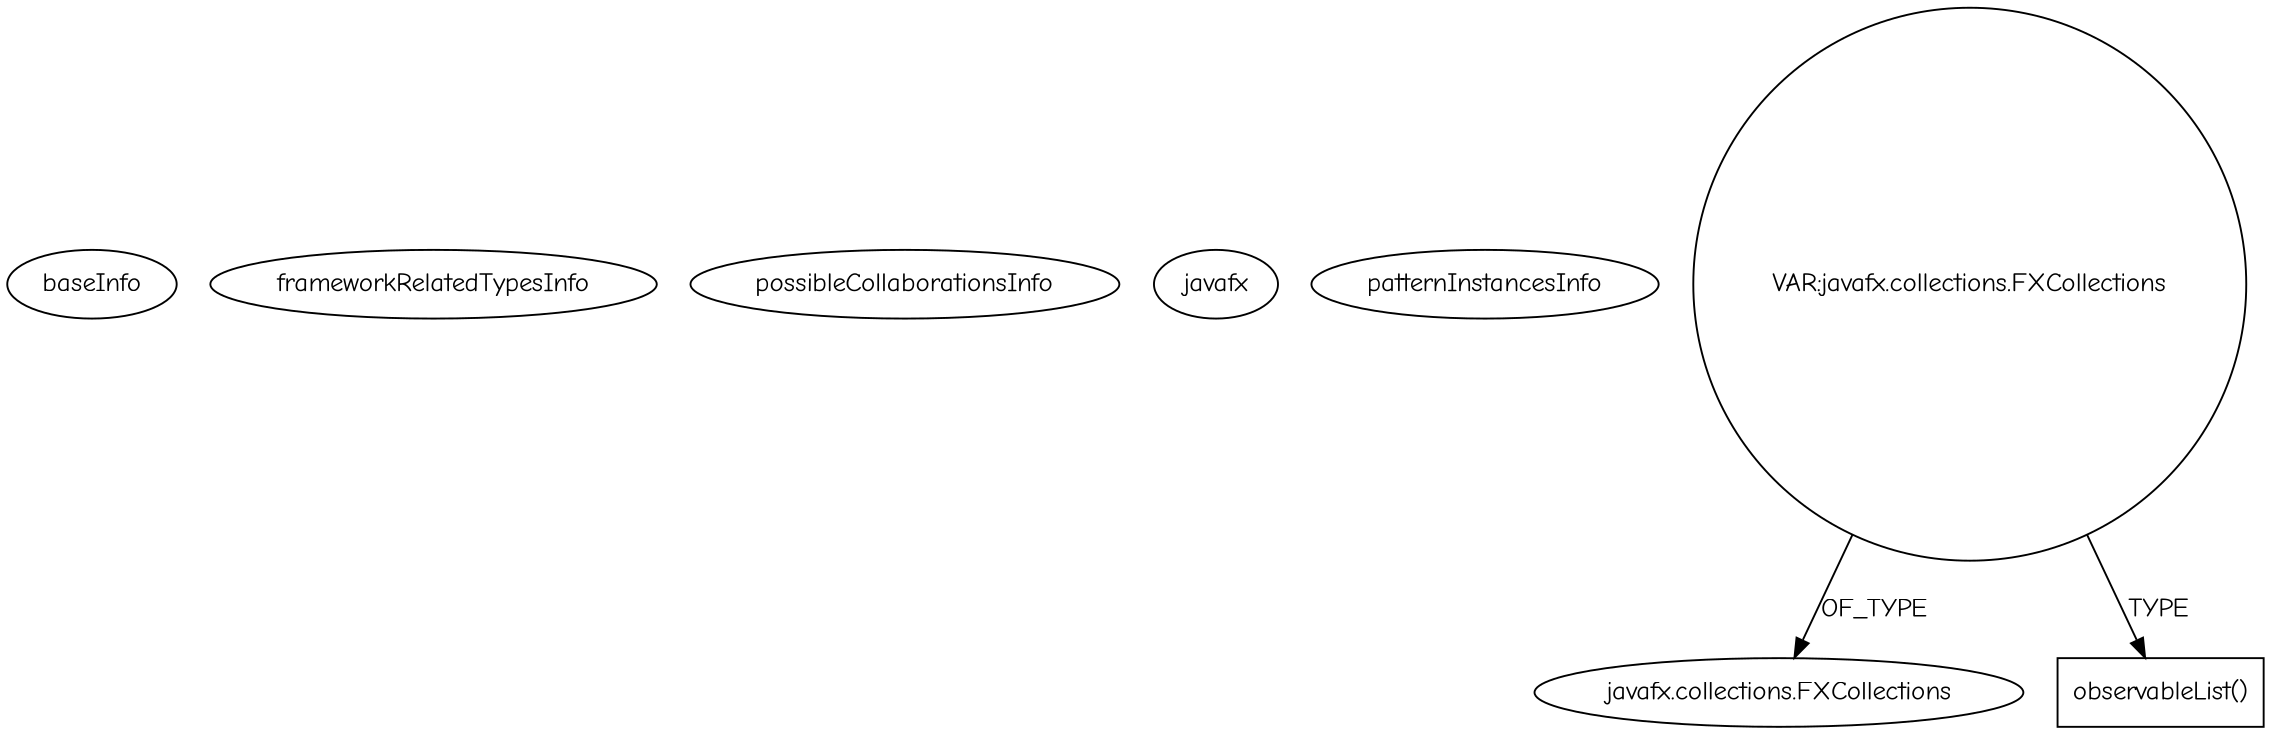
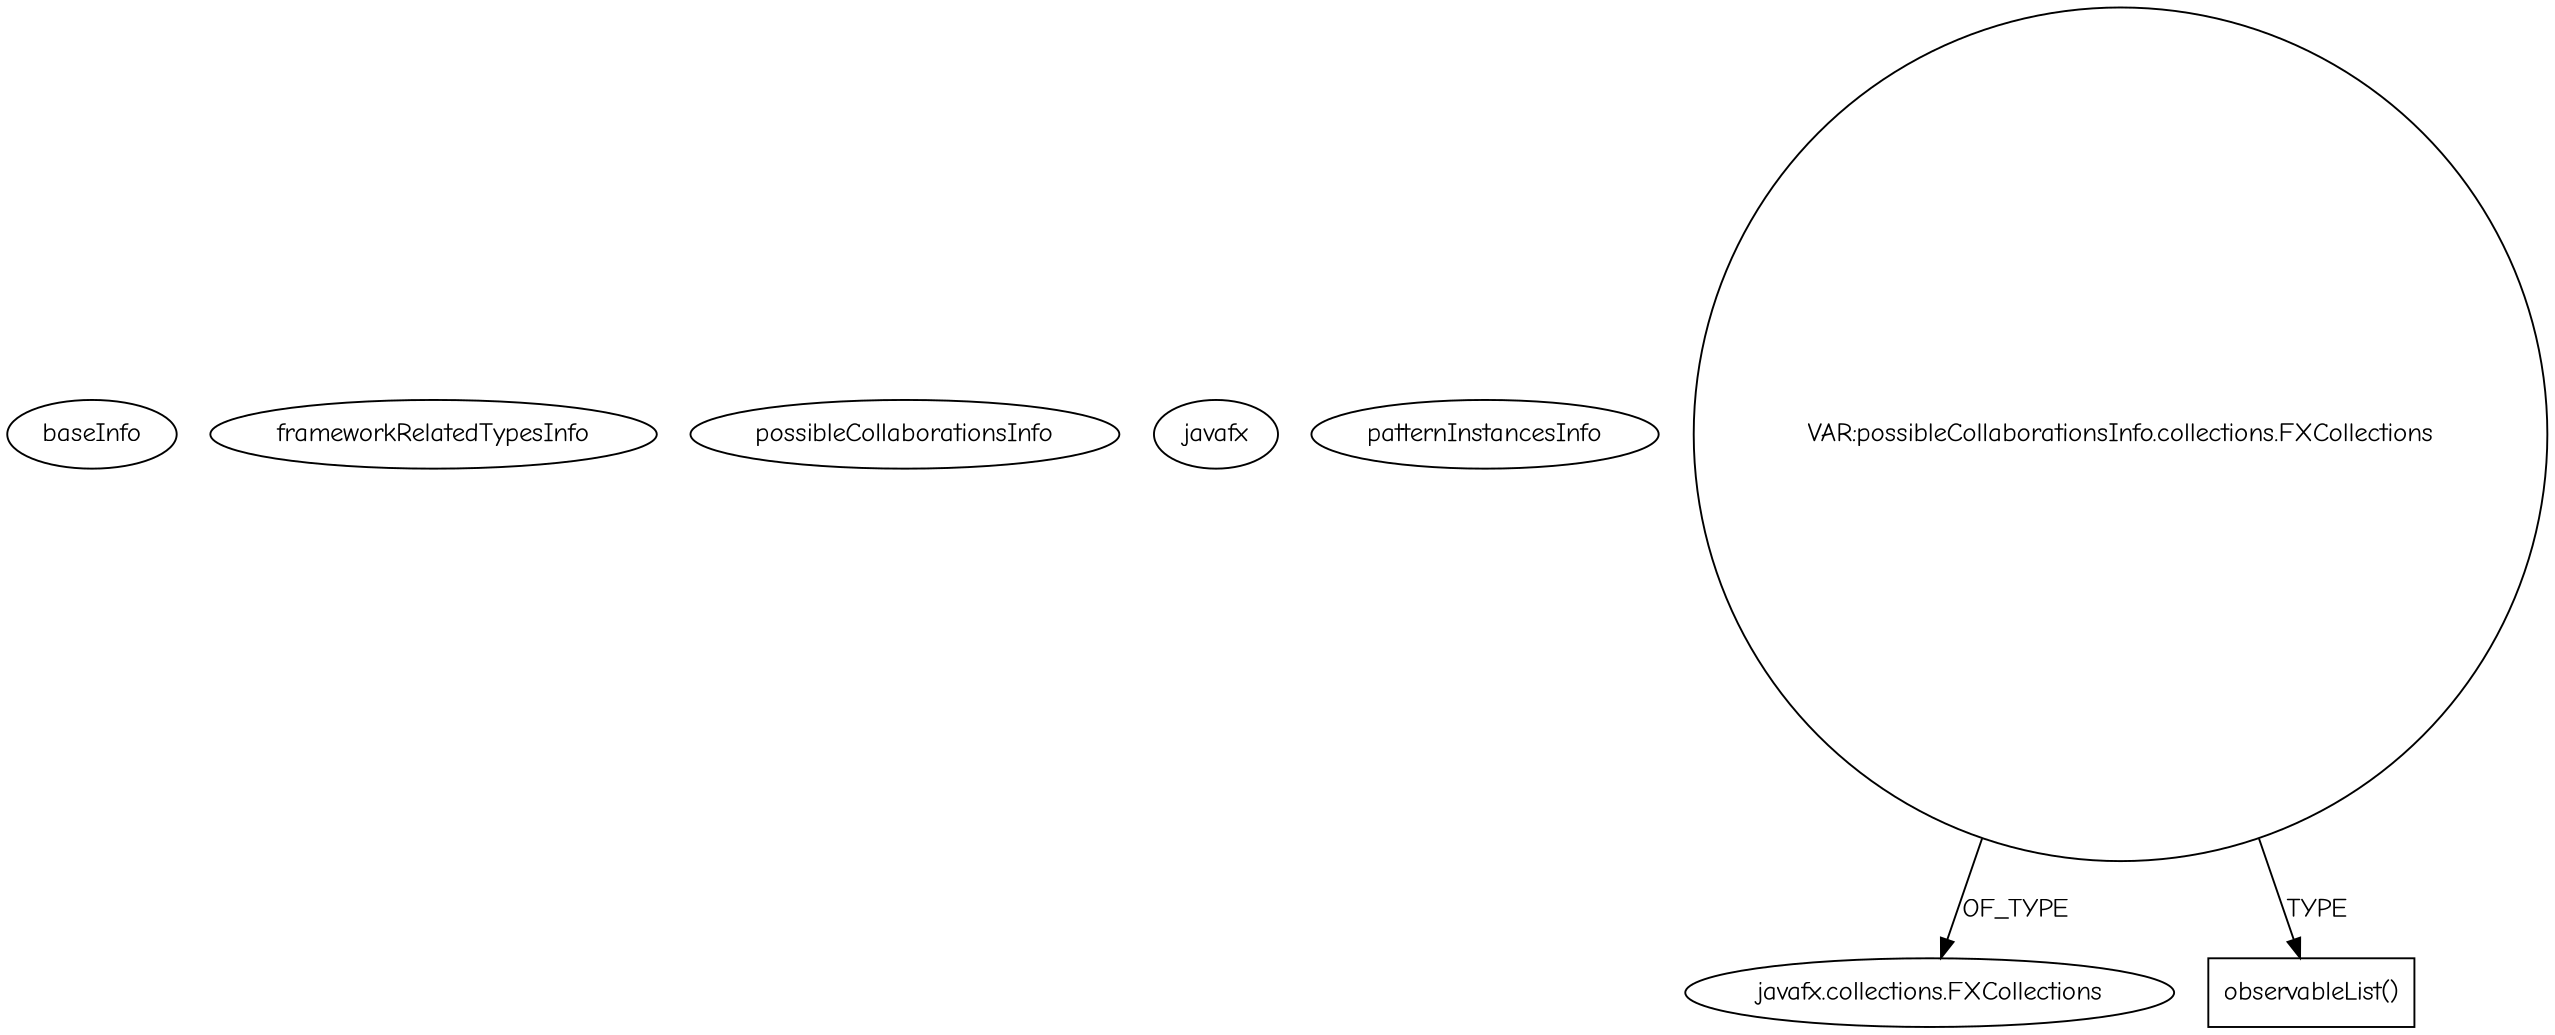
(1970, 284) -> (2121, 434)
